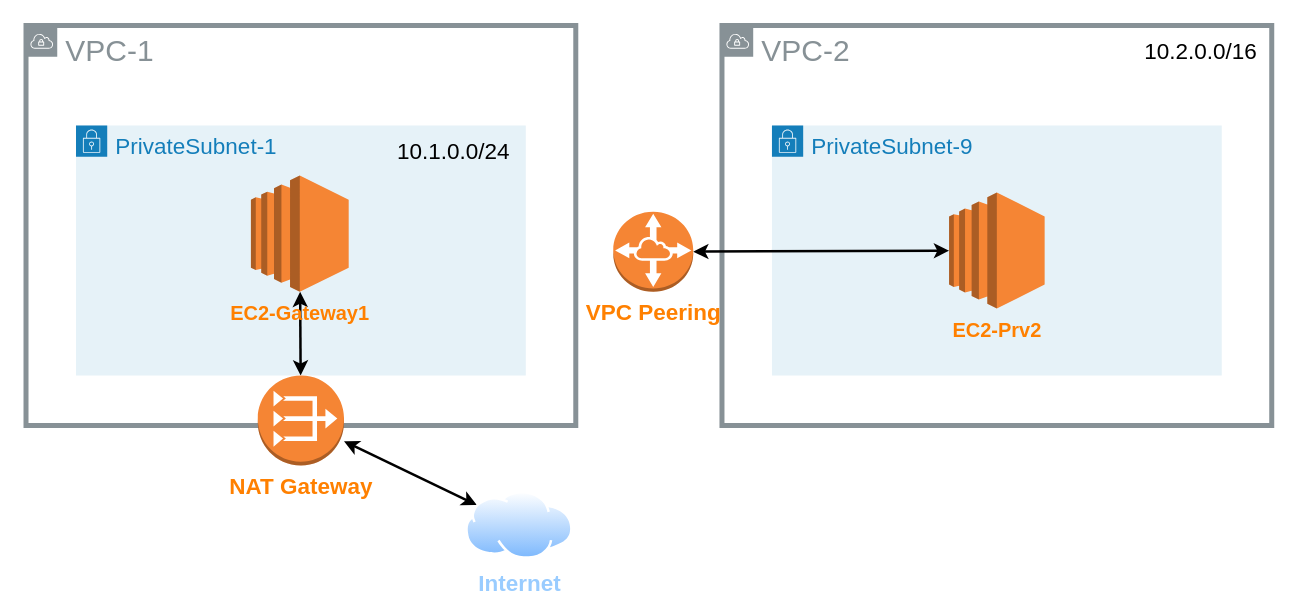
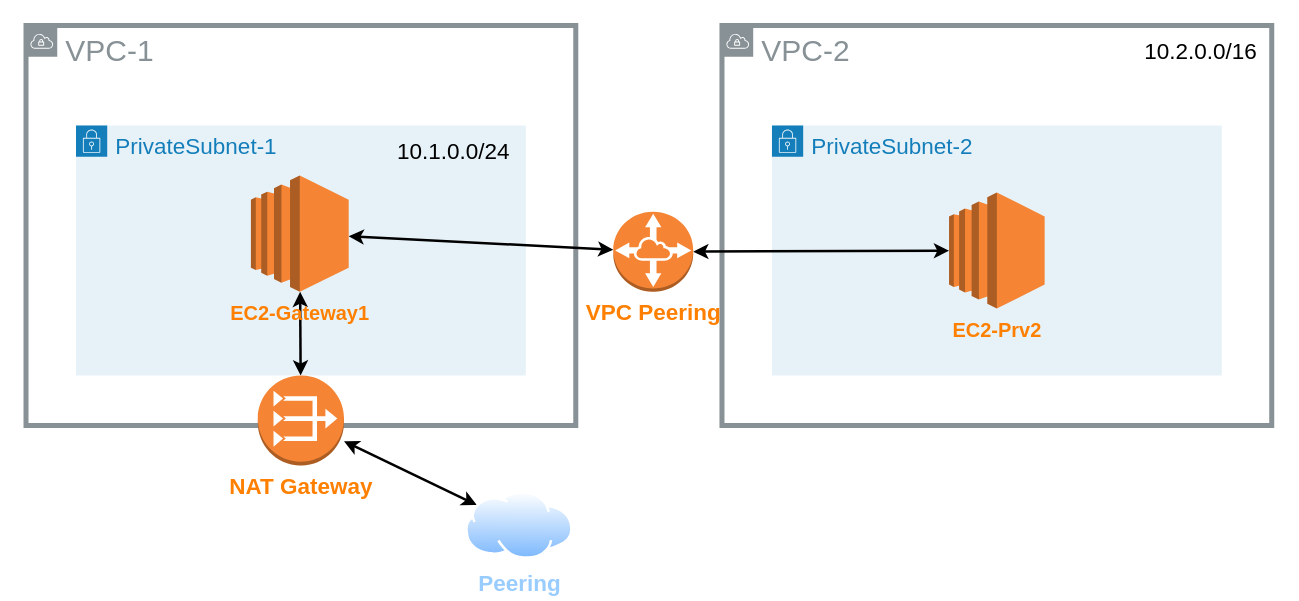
(873, 143) -> (873, 143)
none -> (481, 243)
(520, 585) -> (520, 585)
